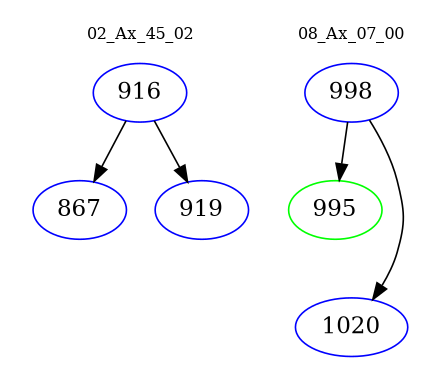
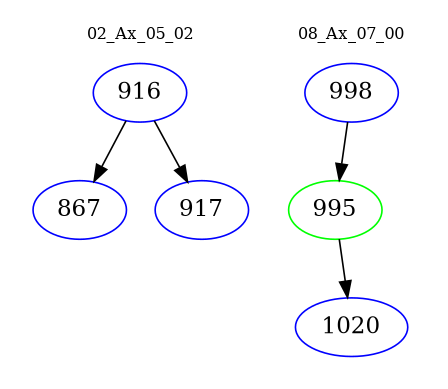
(141, 35) -> (141, 35)
(402, 201) -> (342, 260)
(202, 210) -> (202, 210)
